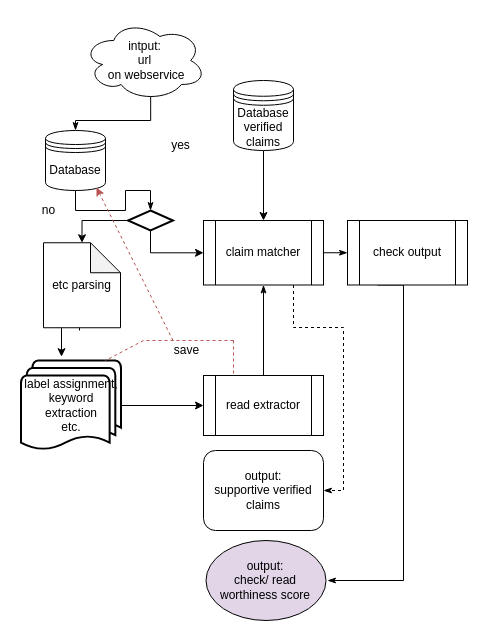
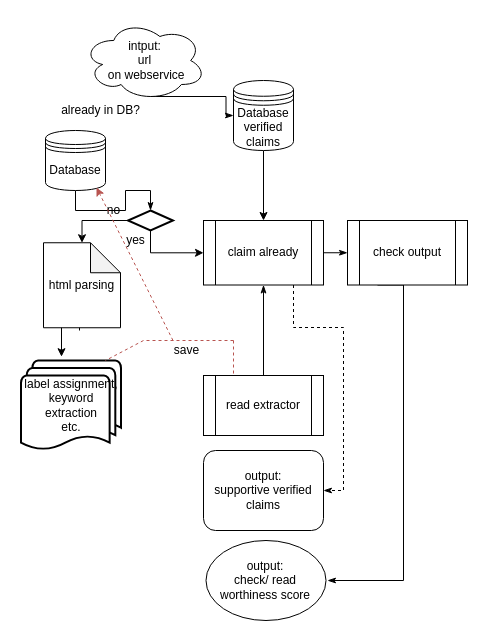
none -> (101, 111)
(124, 121) -> (198, 97)
(181, 146) -> (136, 241)
(48, 211) -> (113, 211)
(264, 253) -> (264, 253)
(82, 286) -> (82, 286)
(159, 406) -> none
(266, 581) -> (266, 581)
